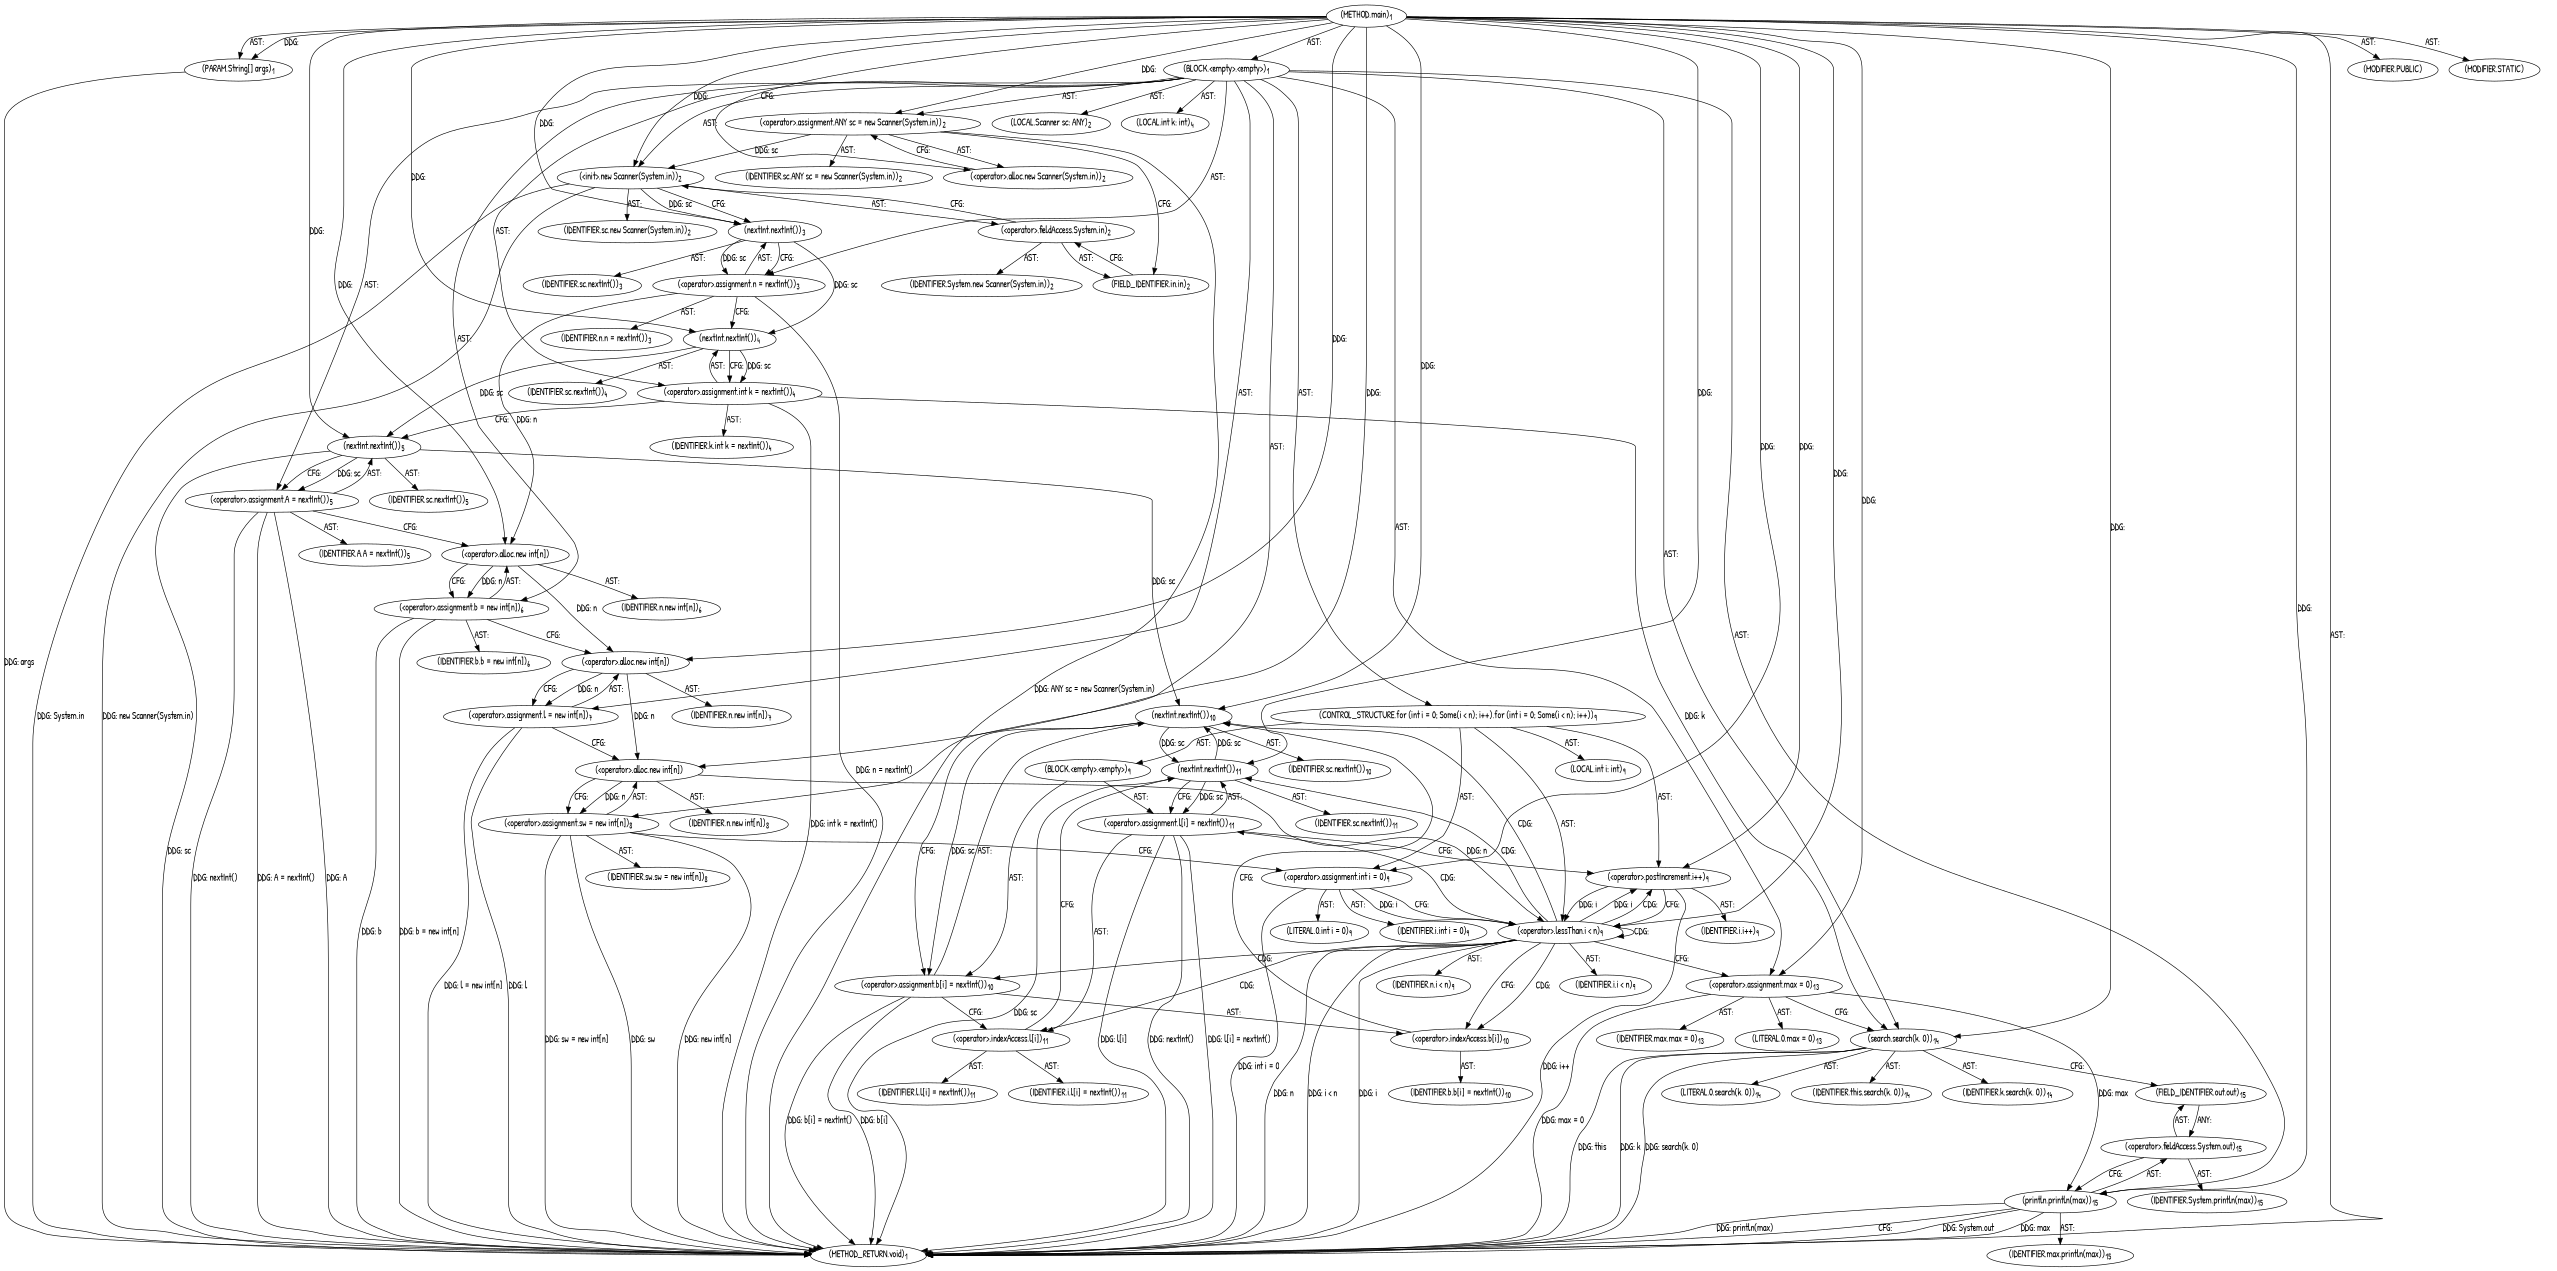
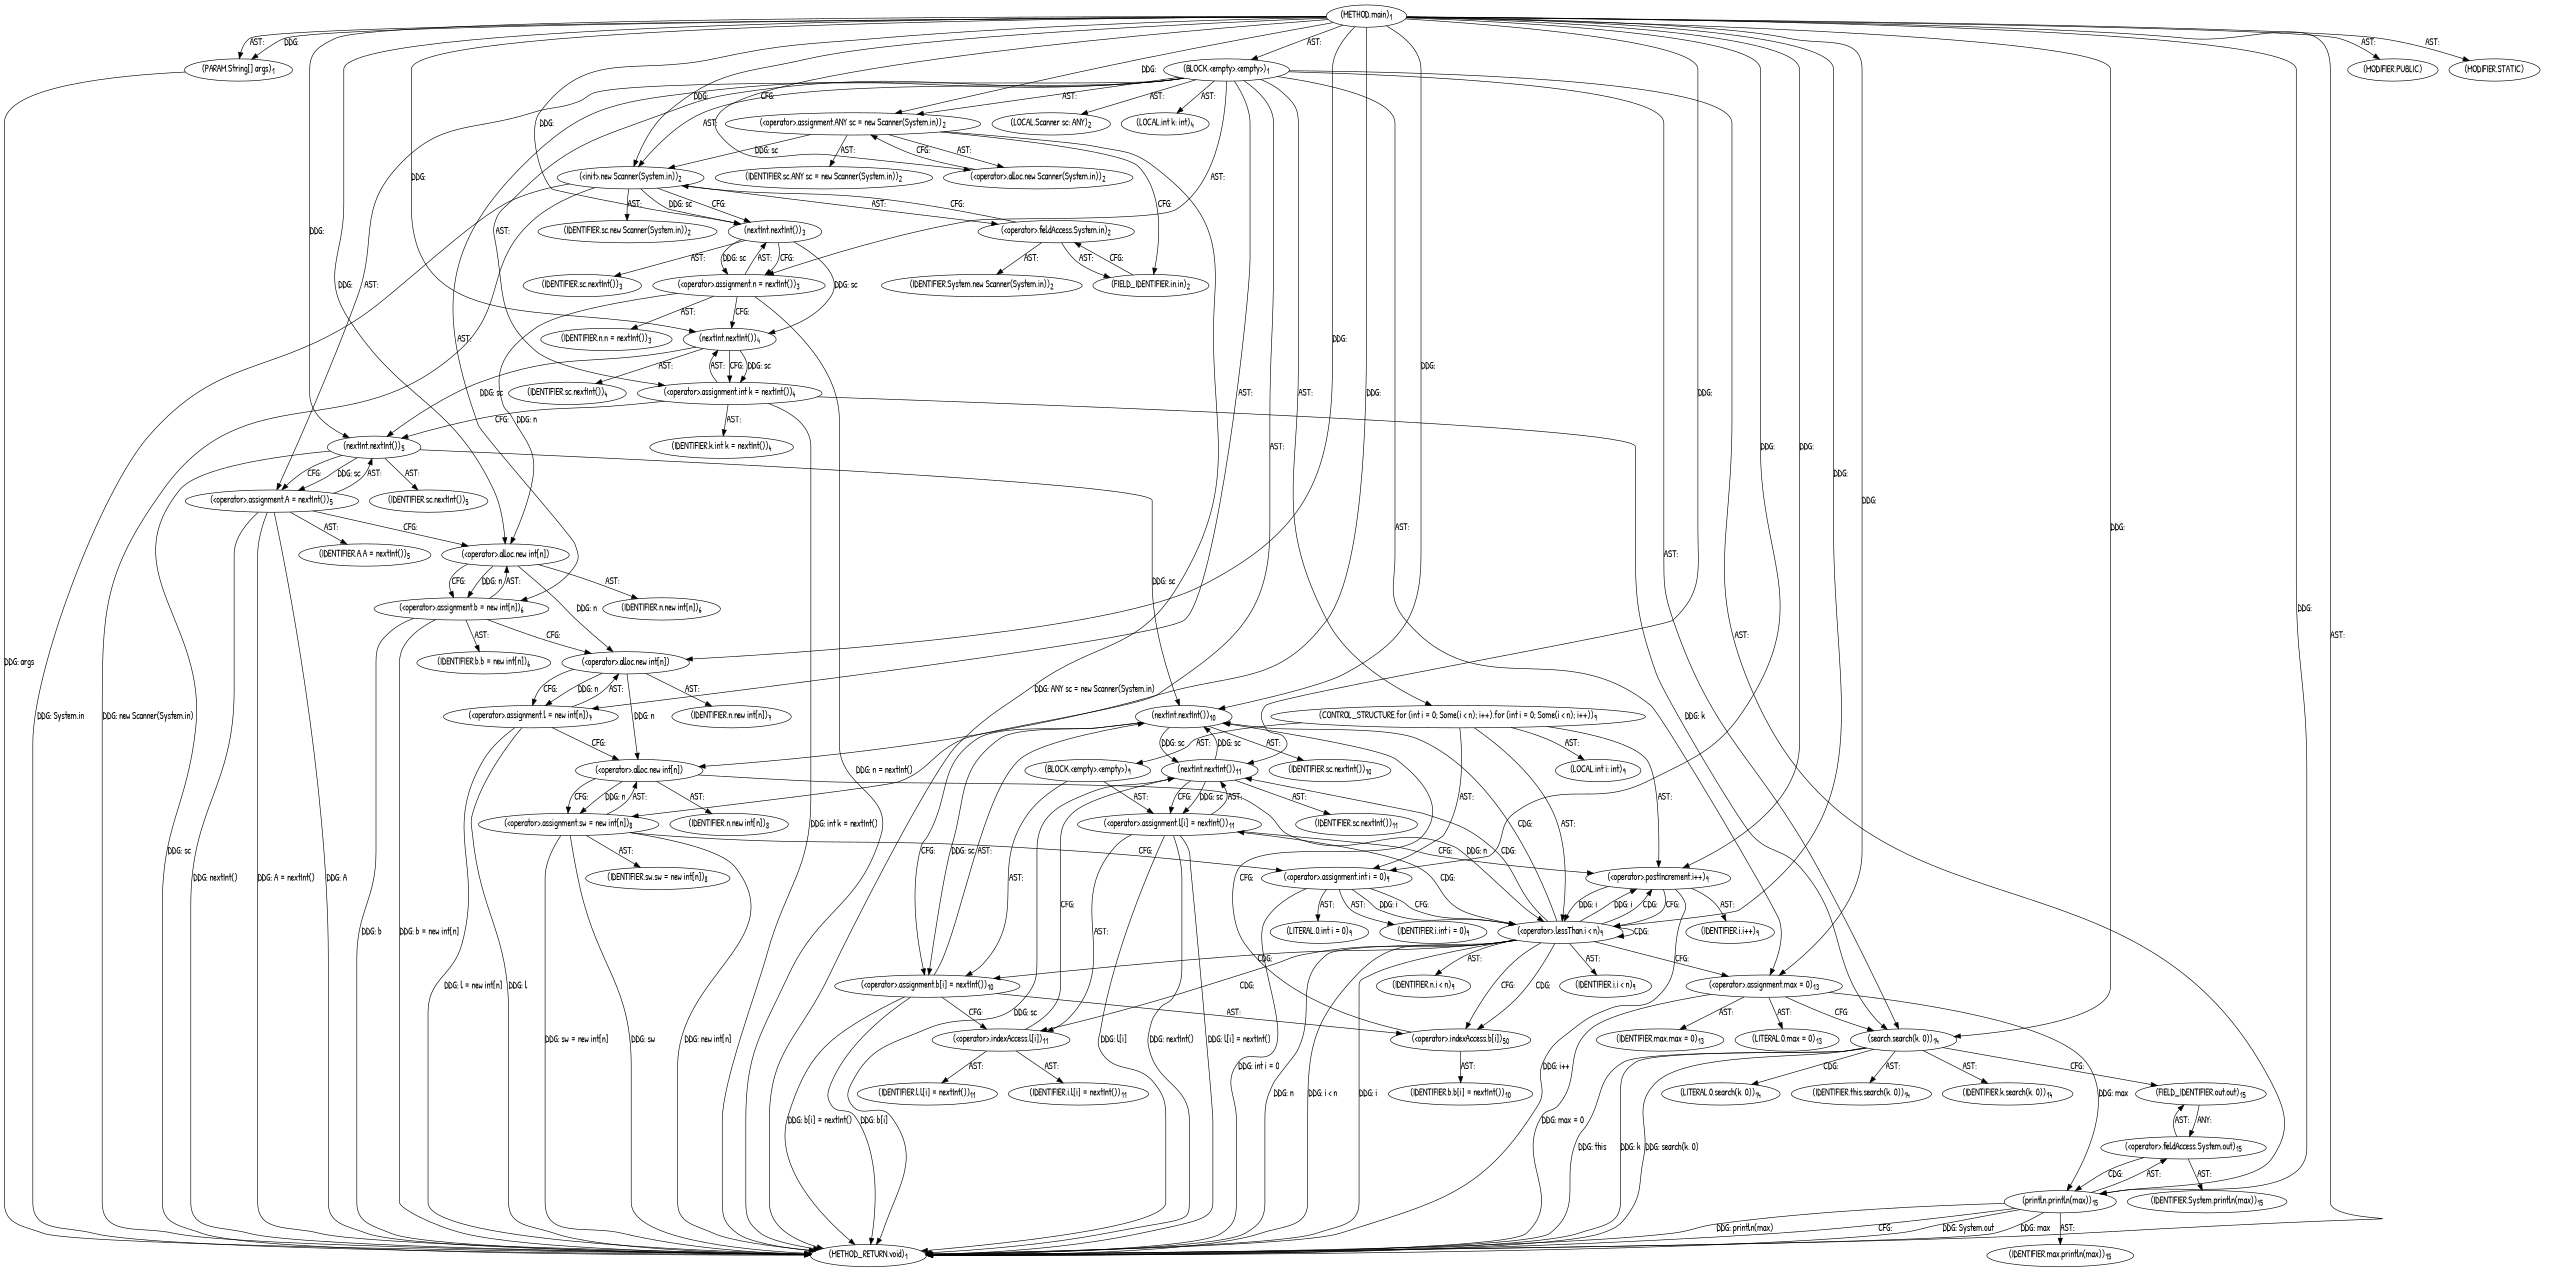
(1506, 1039) -> (1506, 1039)
(1832, 1067) -> (1832, 1067)
(2117, 1175) -> (2117, 1175)
